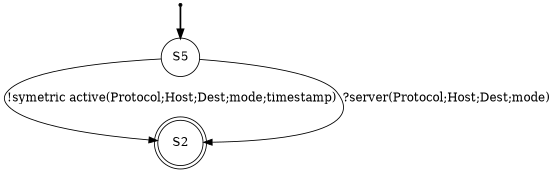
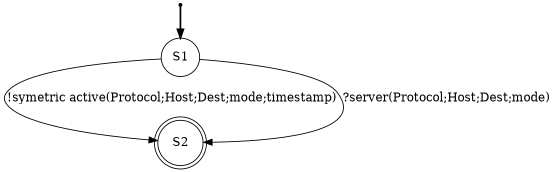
(180, 57) -> (180, 57)
